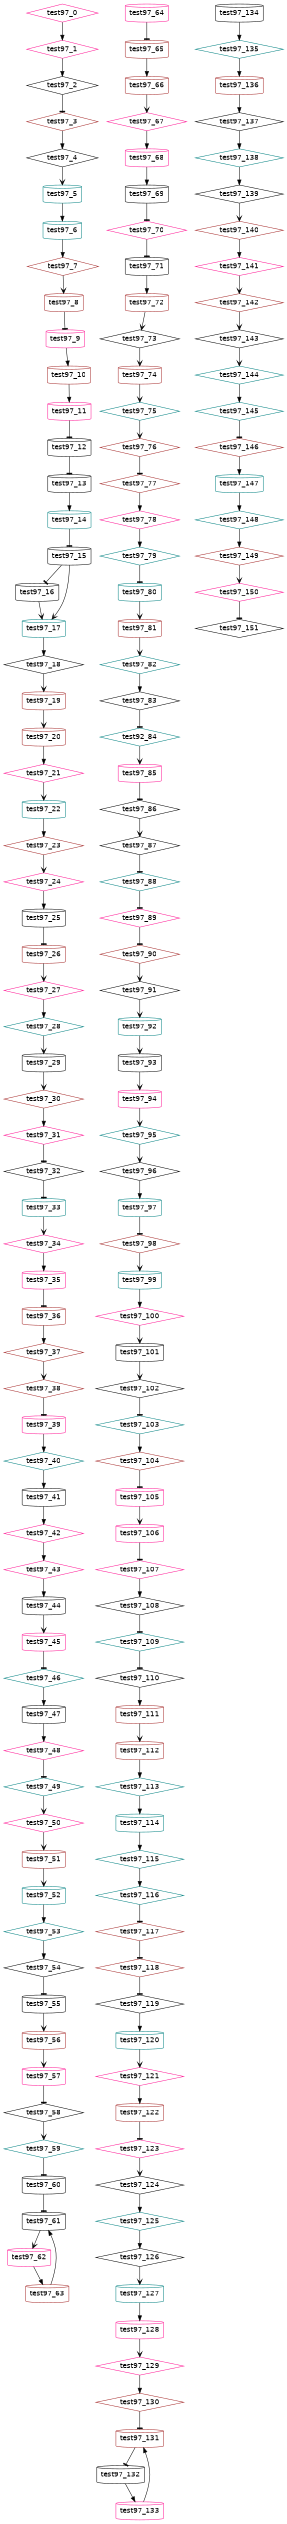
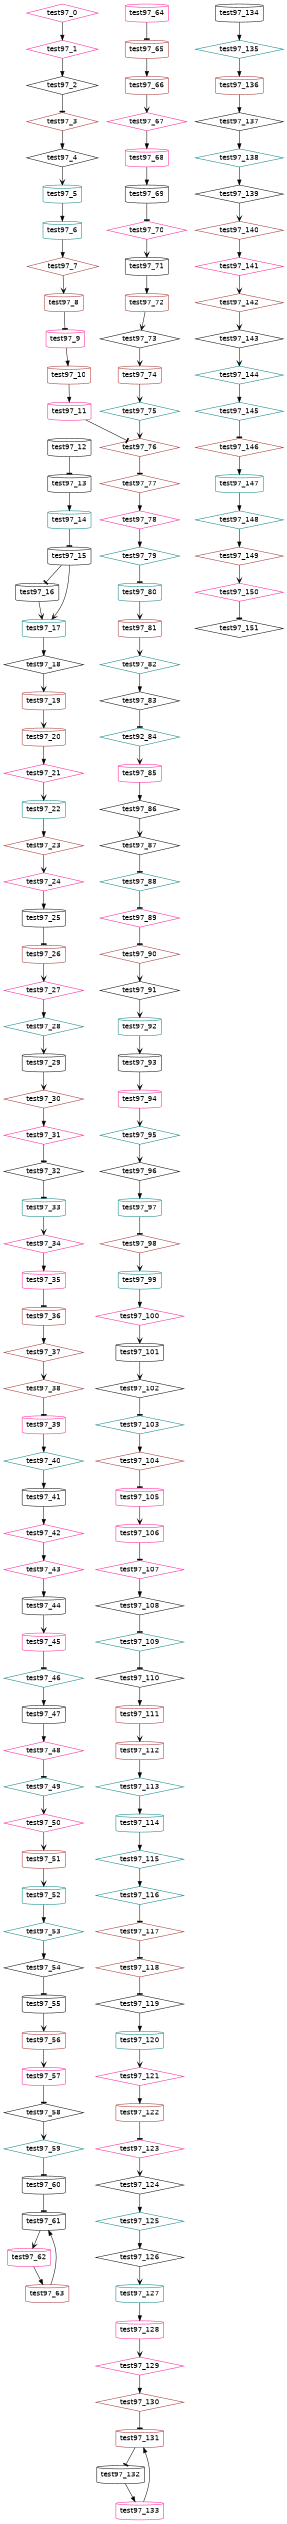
(147, 247) -> (147, 247)
(69, 428) -> (106, 430)
(140, 790) -> (140, 790)
